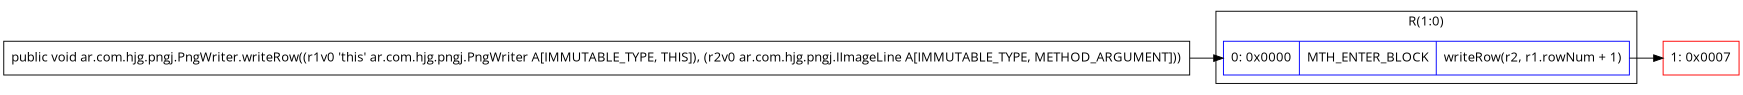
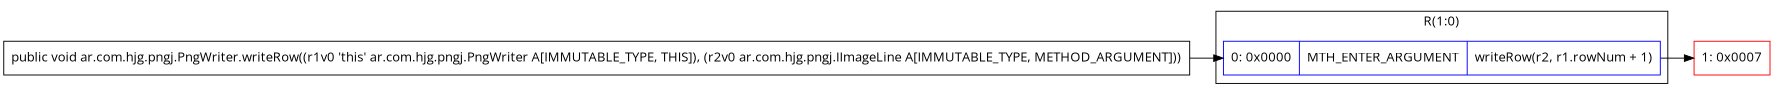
(1368, 58) -> (1383, 58)
